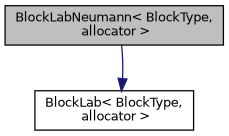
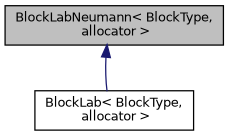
(123, 62) -> (106, 74)
